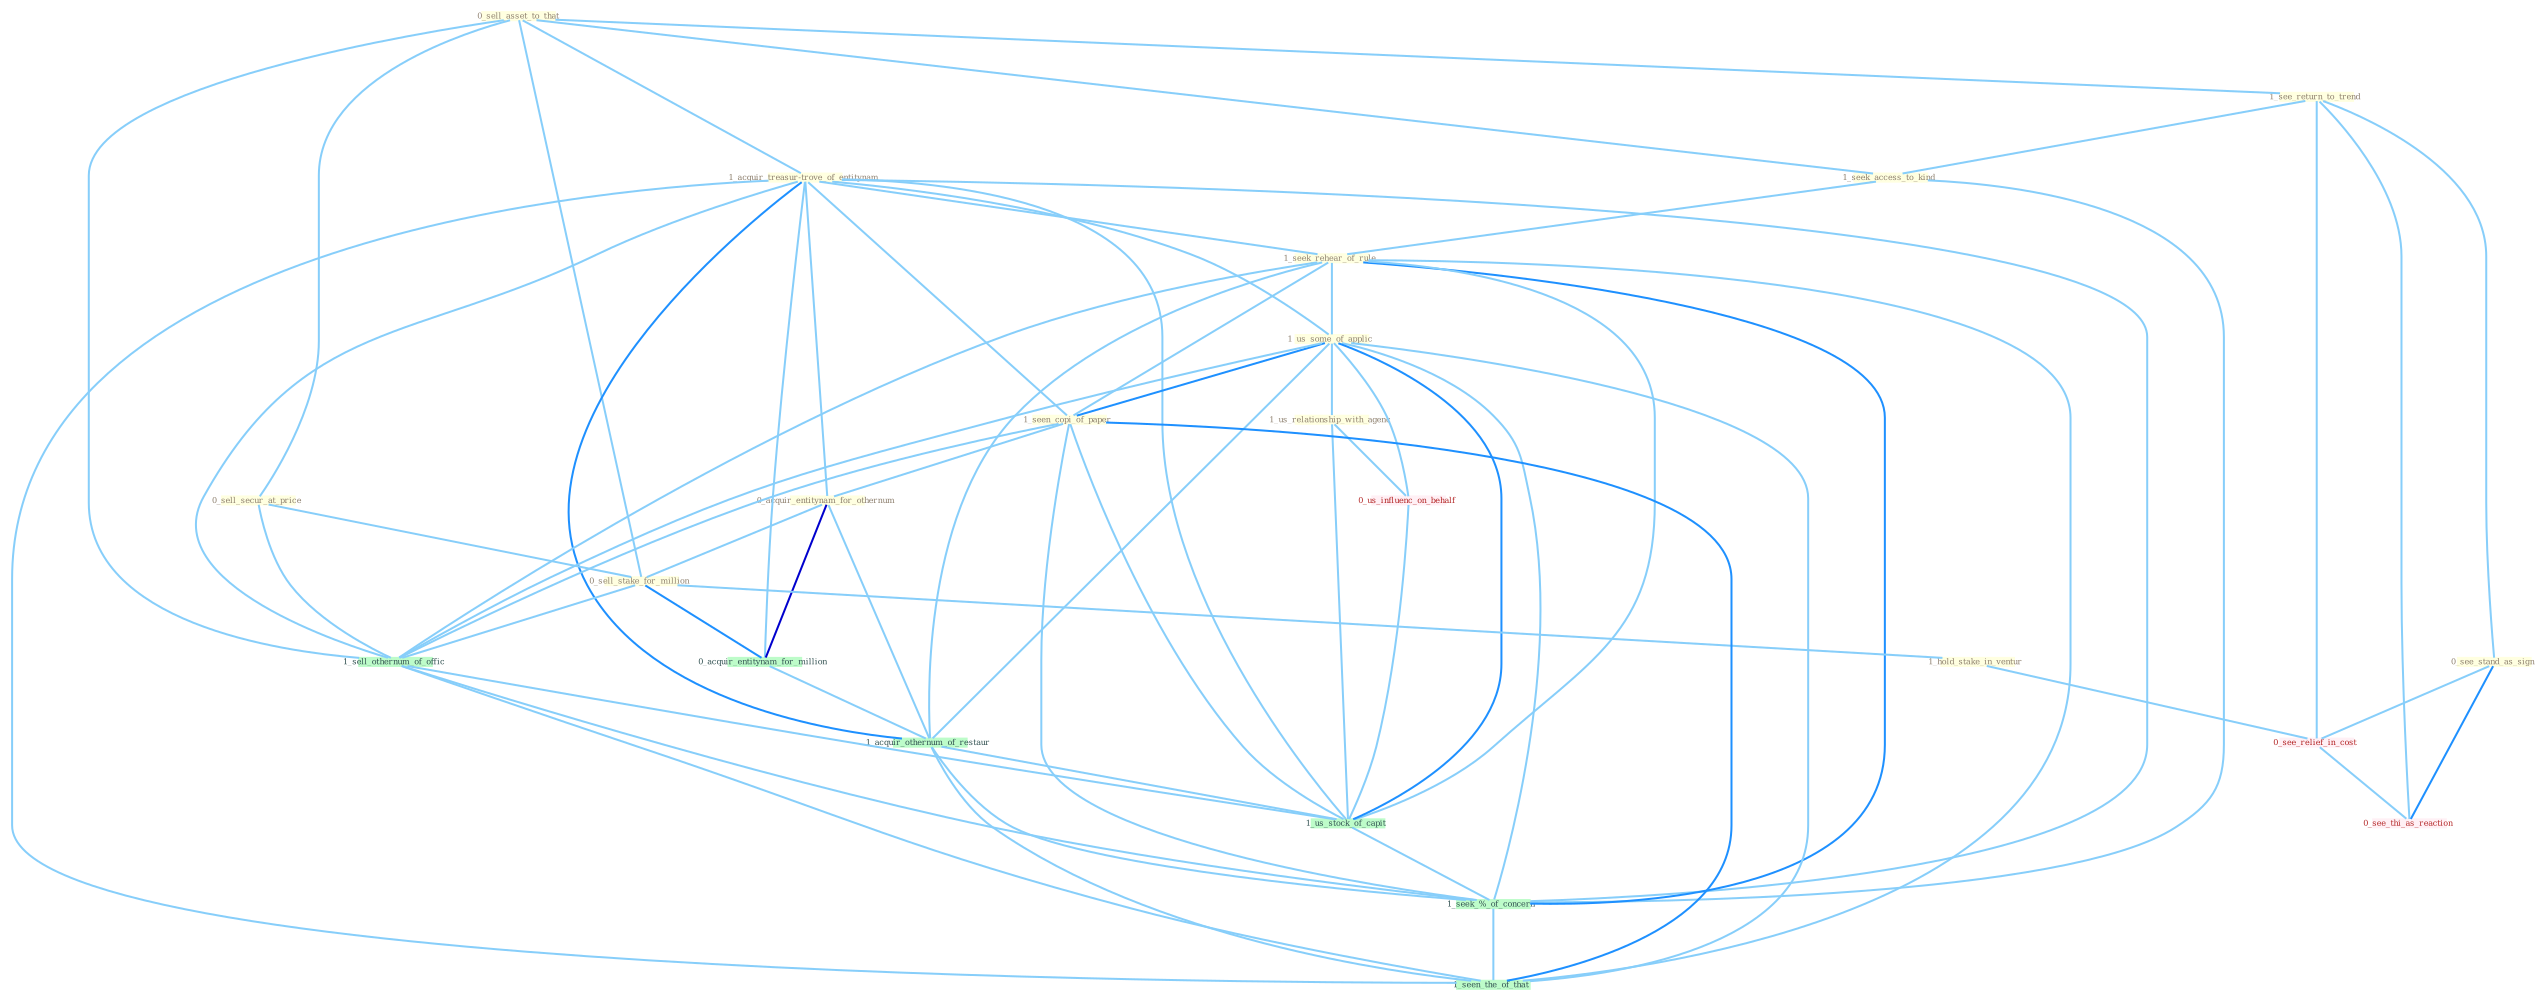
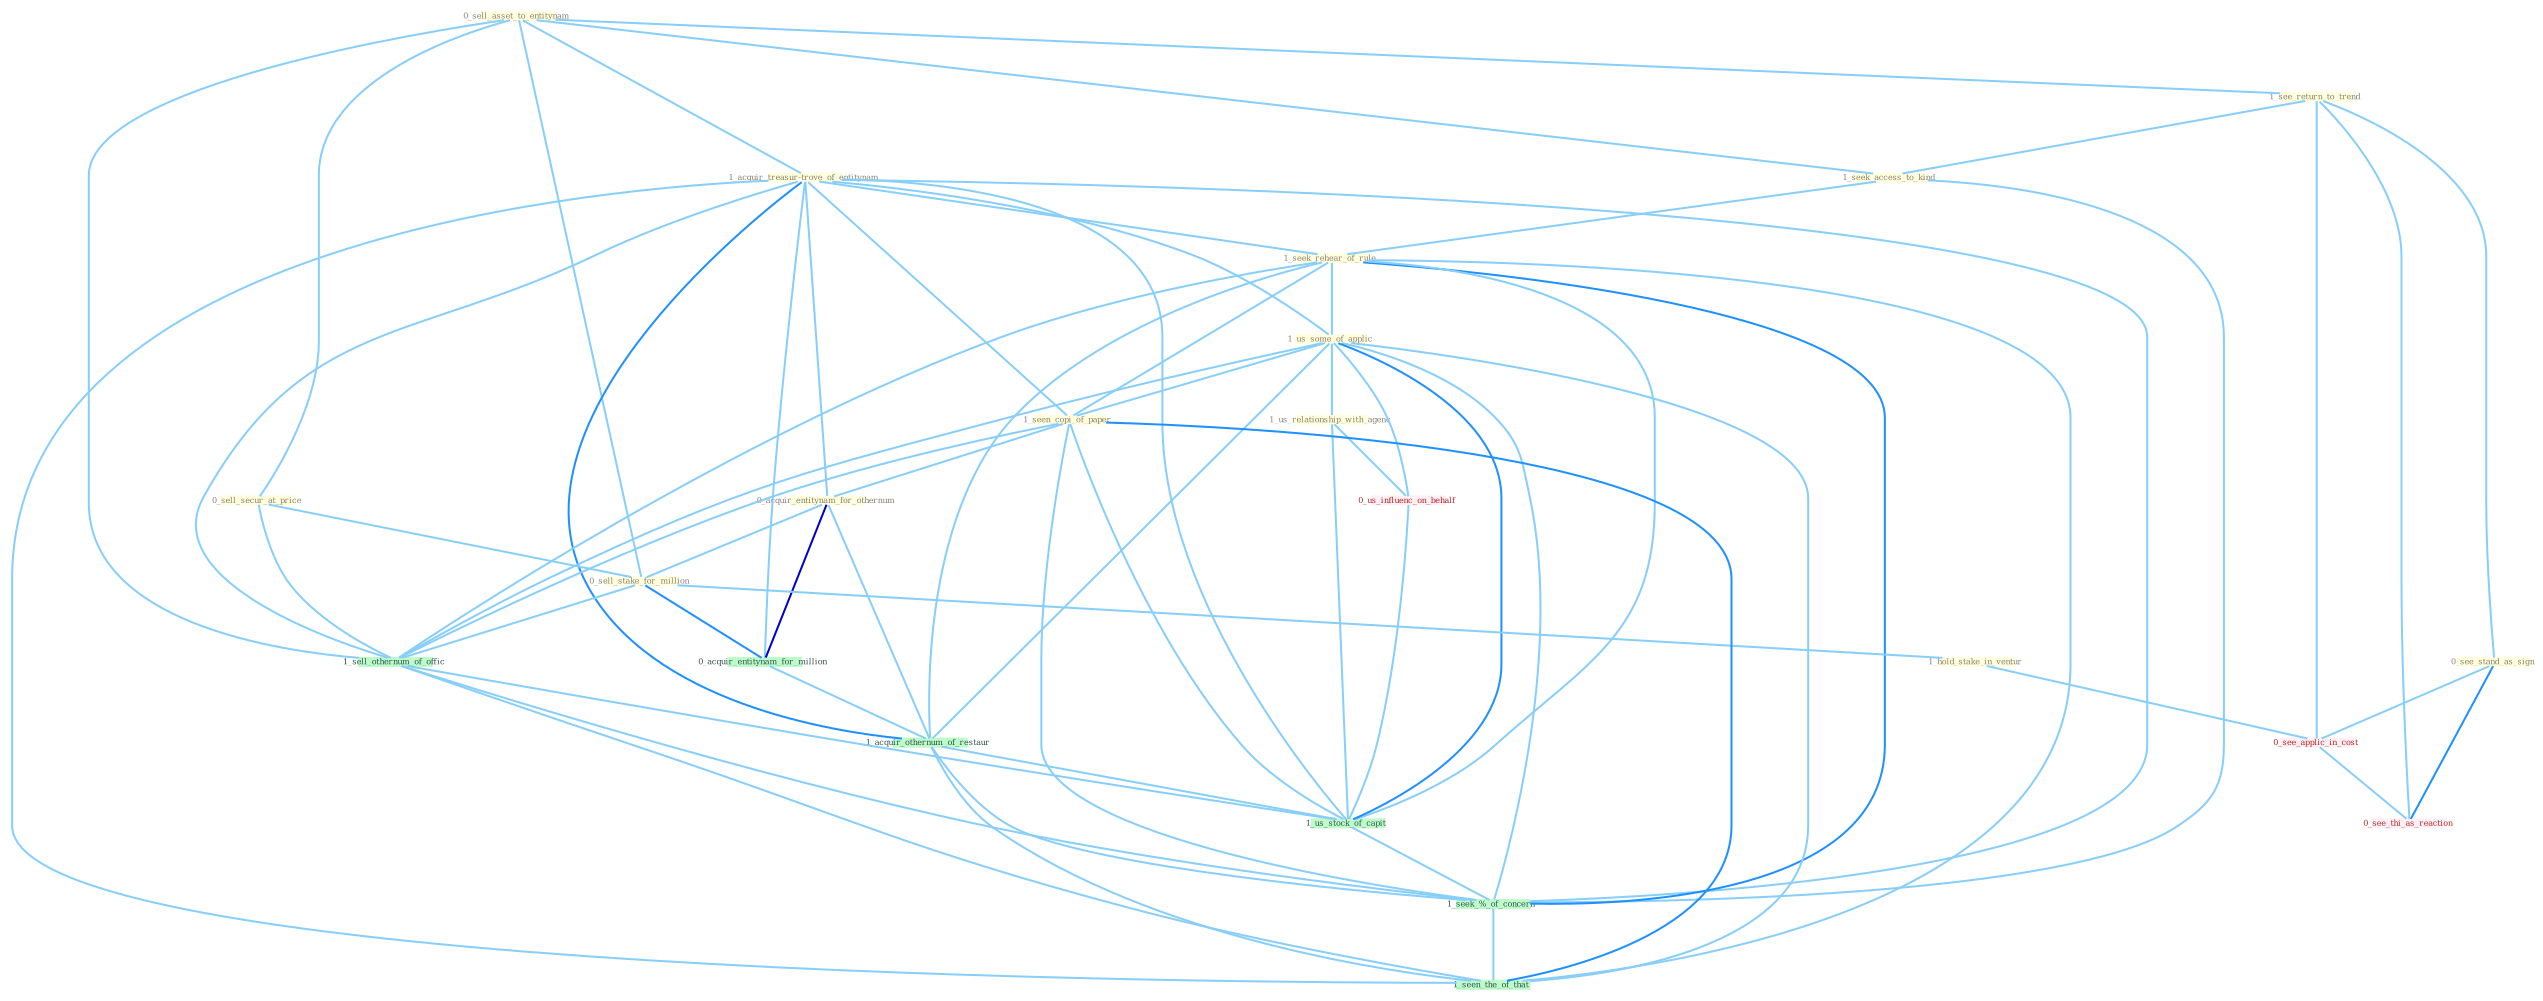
(519, 16) -> (519, 16)
(1139, 398) -> (1139, 398)
(2317, 743) -> (2317, 743)
